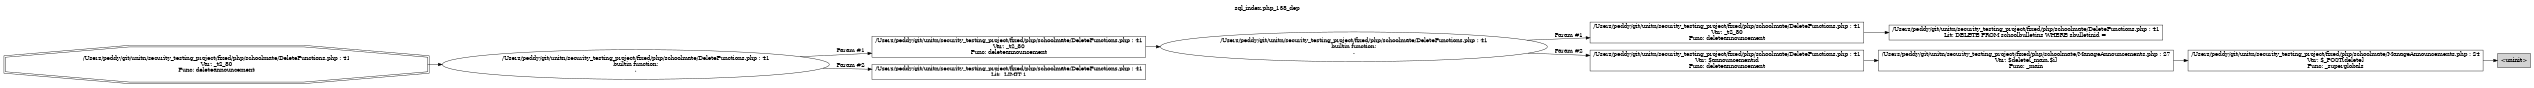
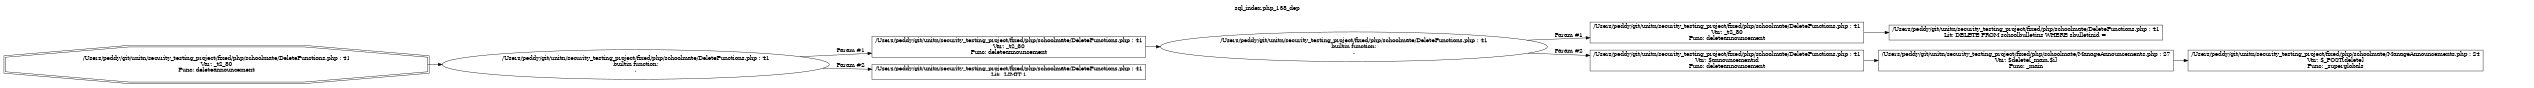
(2514, 61) -> none
